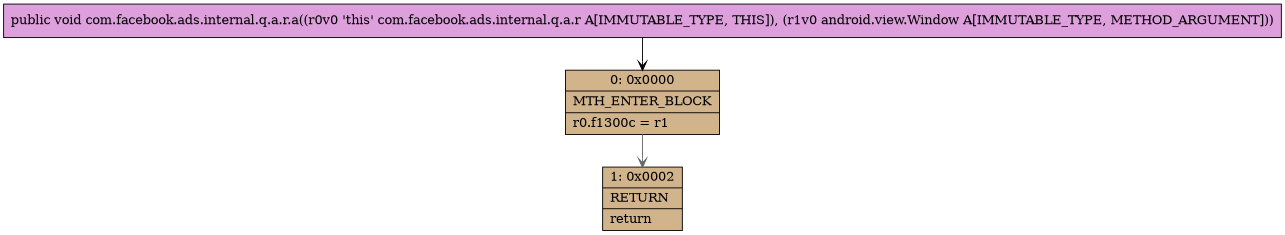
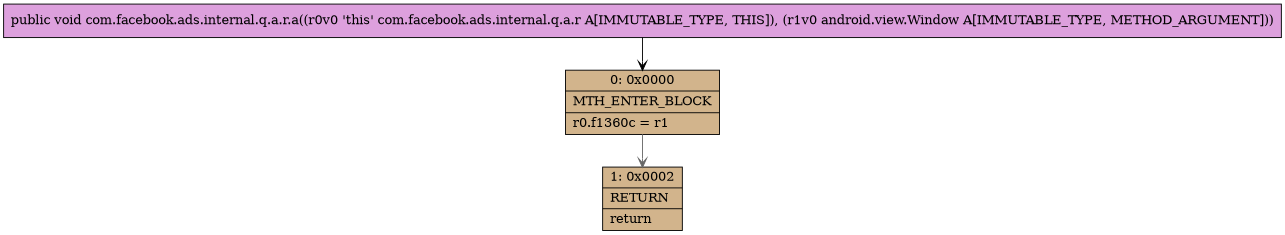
(621, 123) -> (621, 123)
